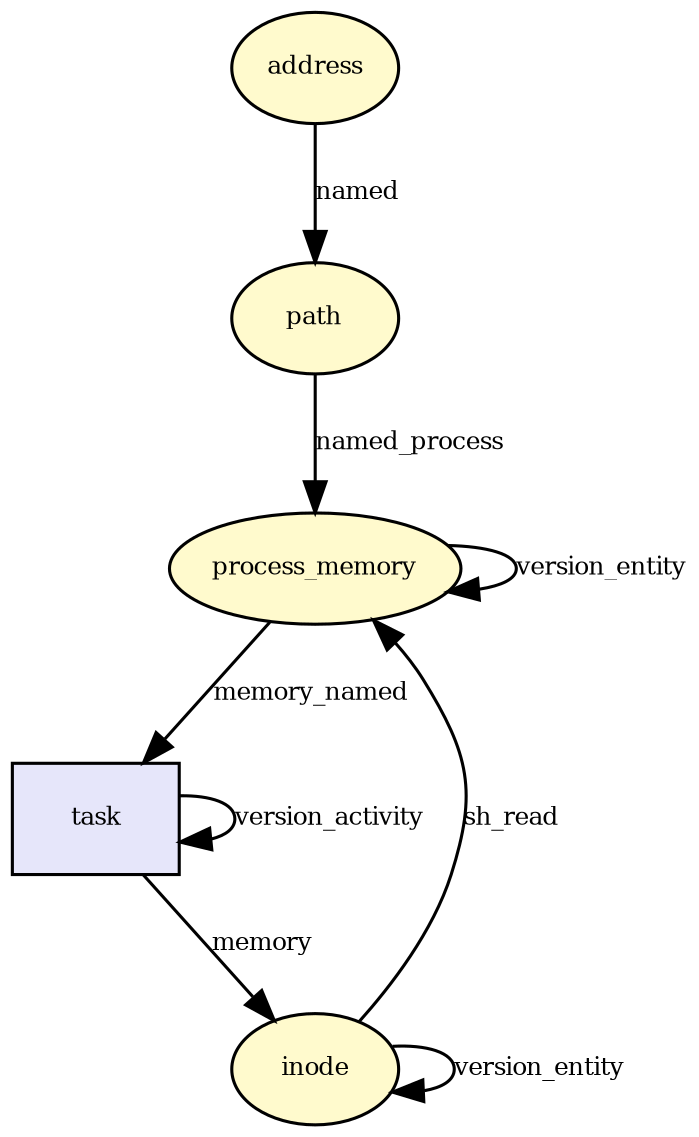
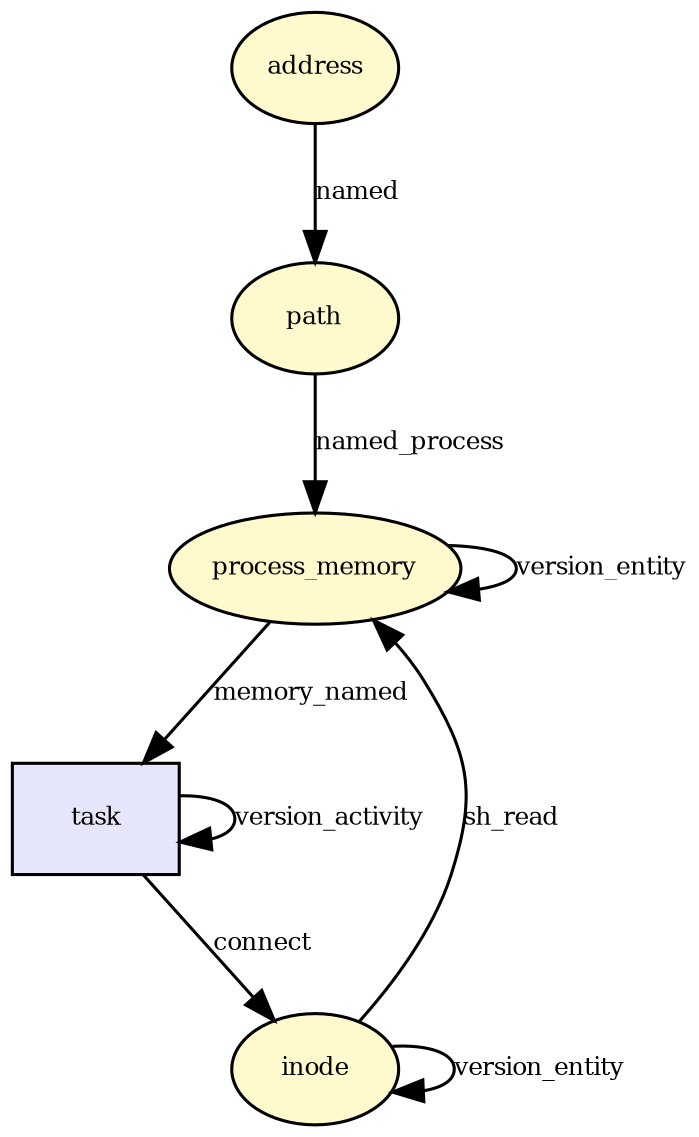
(263, 944) -> (263, 944)
